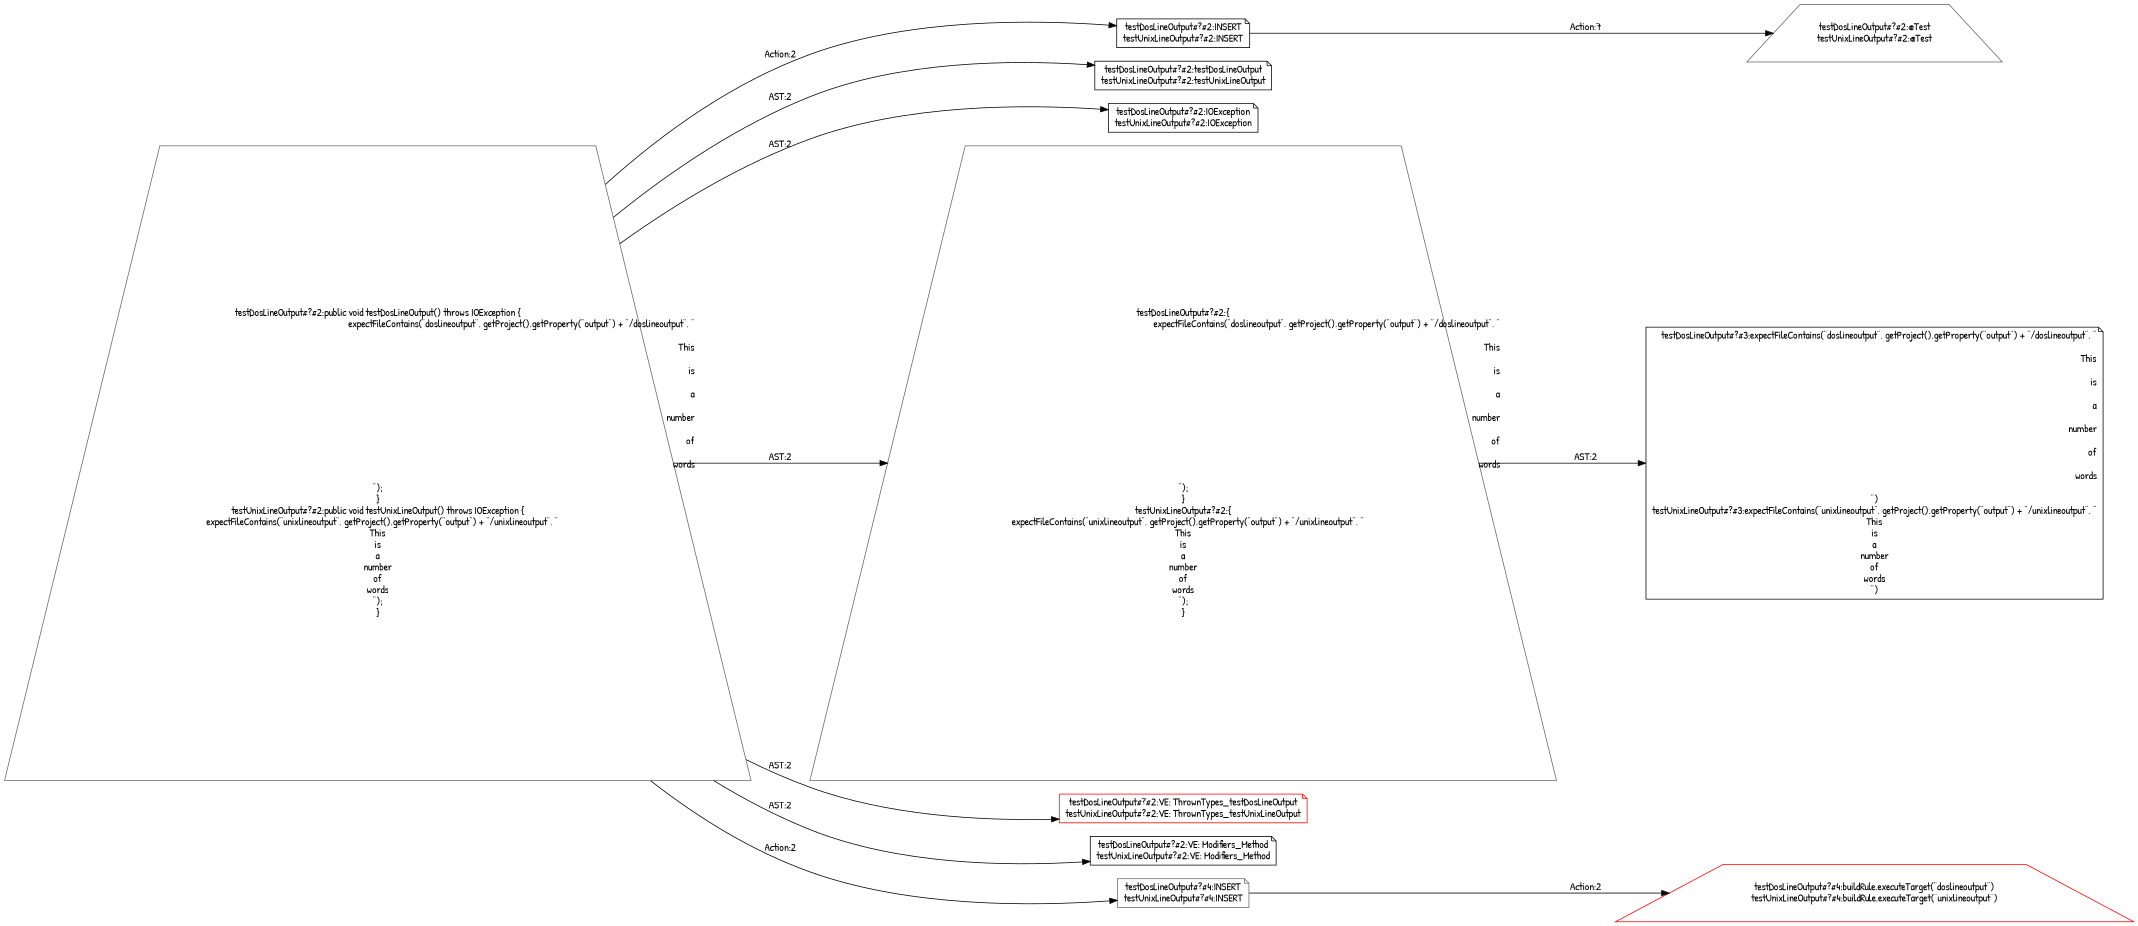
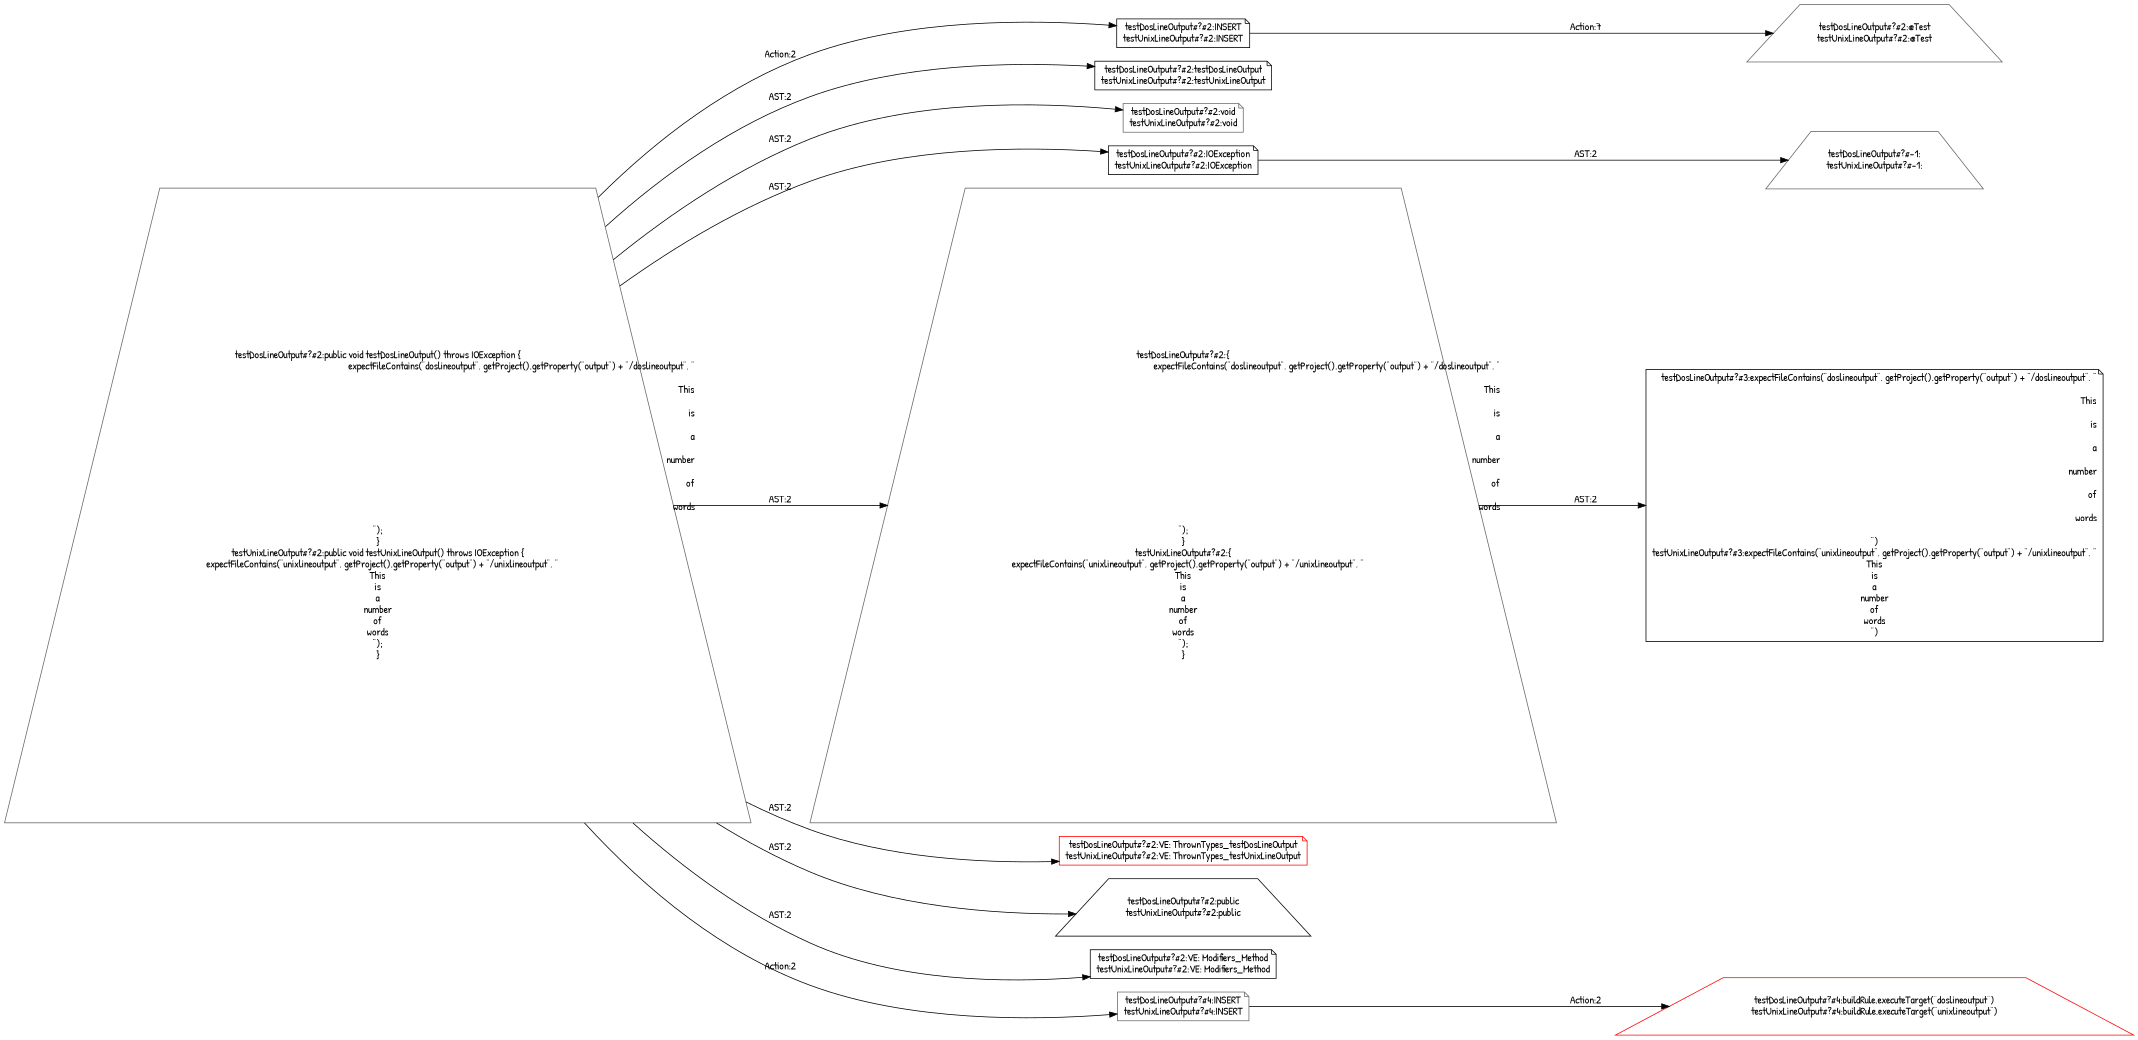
none -> (1183, 118)
none -> (1875, 160)
none -> (1183, 907)
